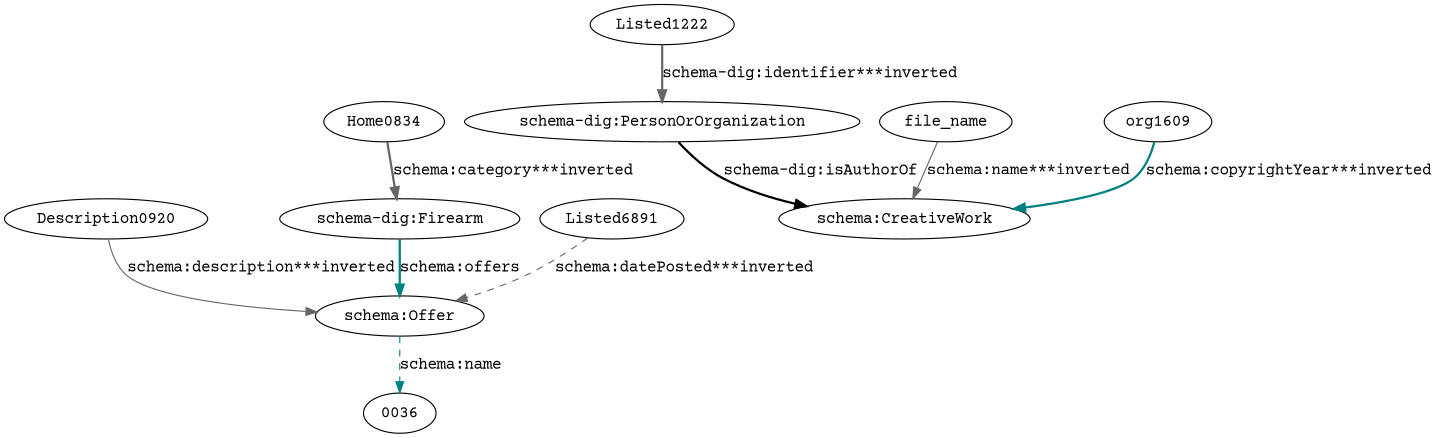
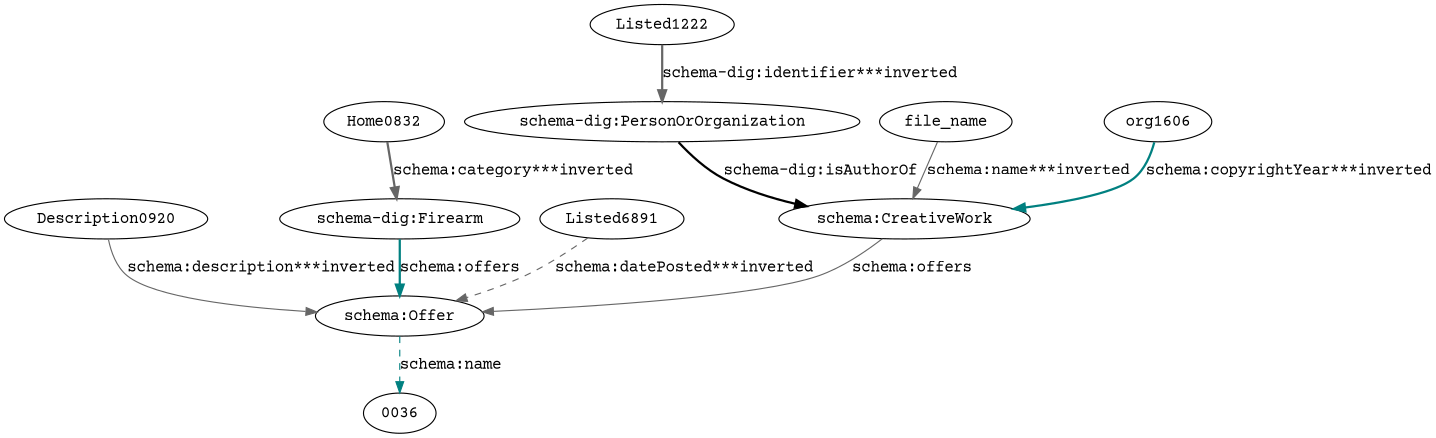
(384, 122) -> (384, 122)
(1158, 122) -> (1158, 122)
none -> (694, 297)
